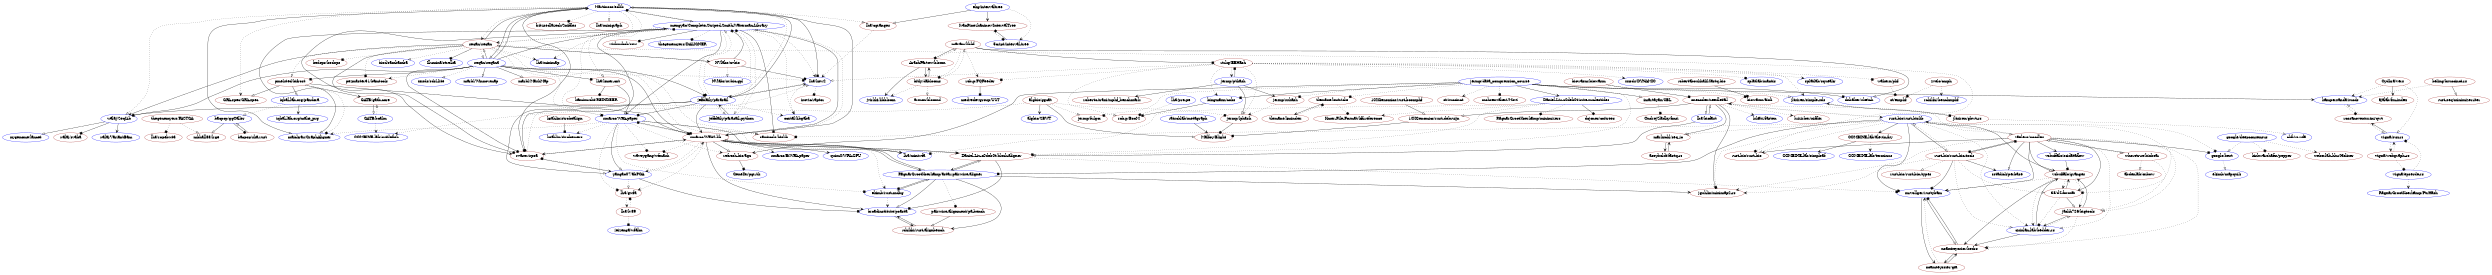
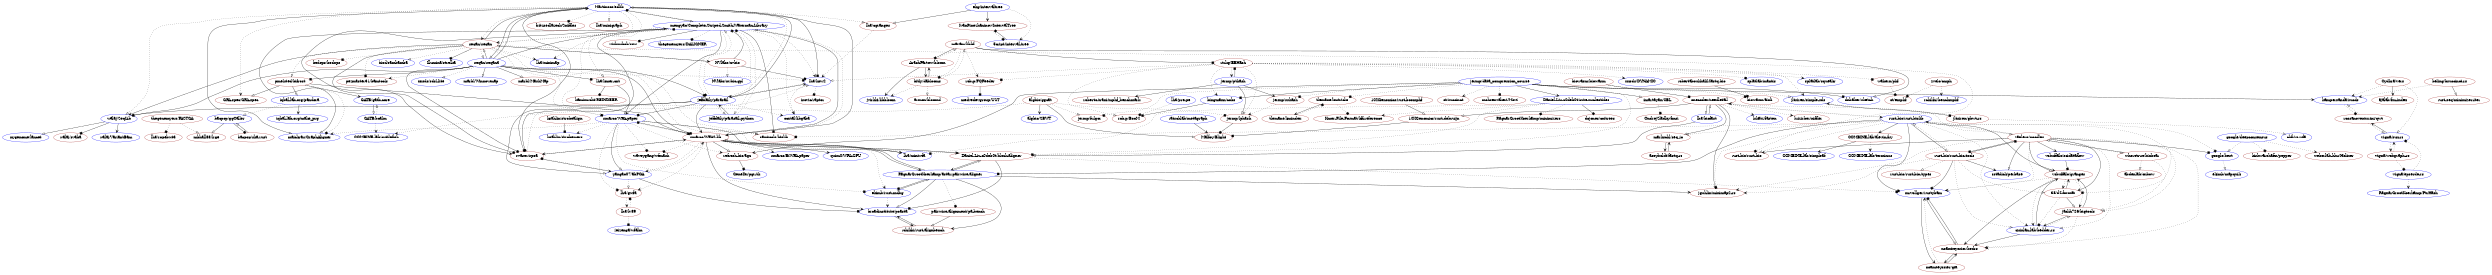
(375, 100) -> (375, 100)
(2033, 178) -> (2033, 178)
